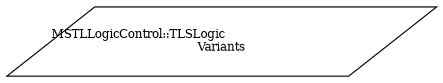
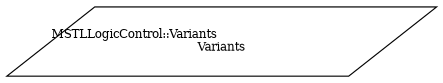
(222, 42) -> (222, 42)
